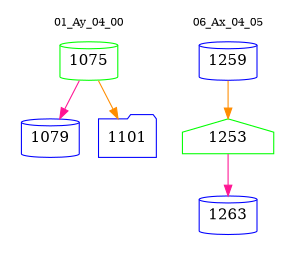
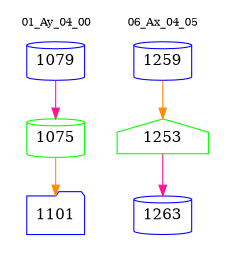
(72, 95) -> (56, 94)
